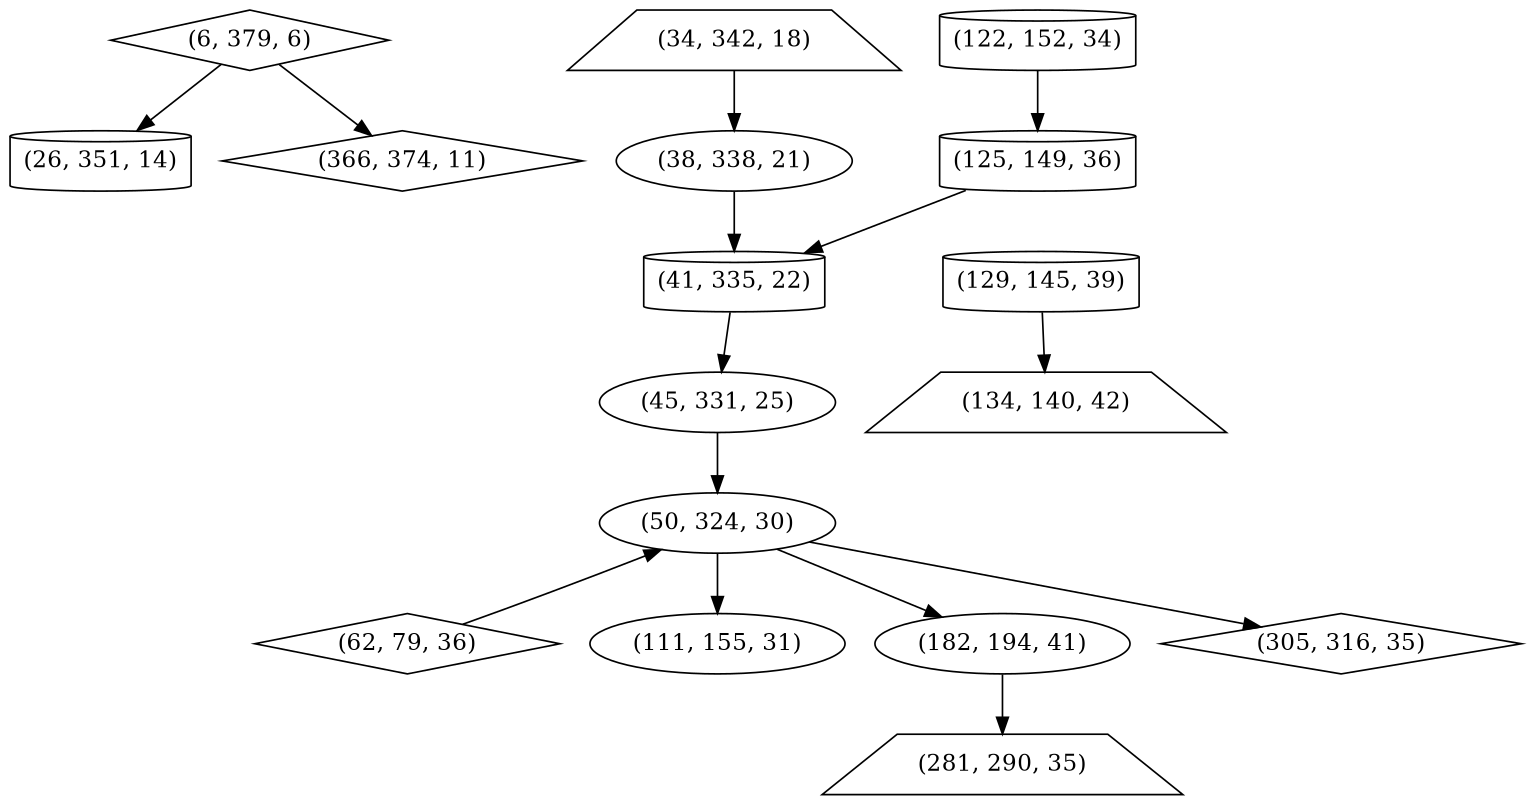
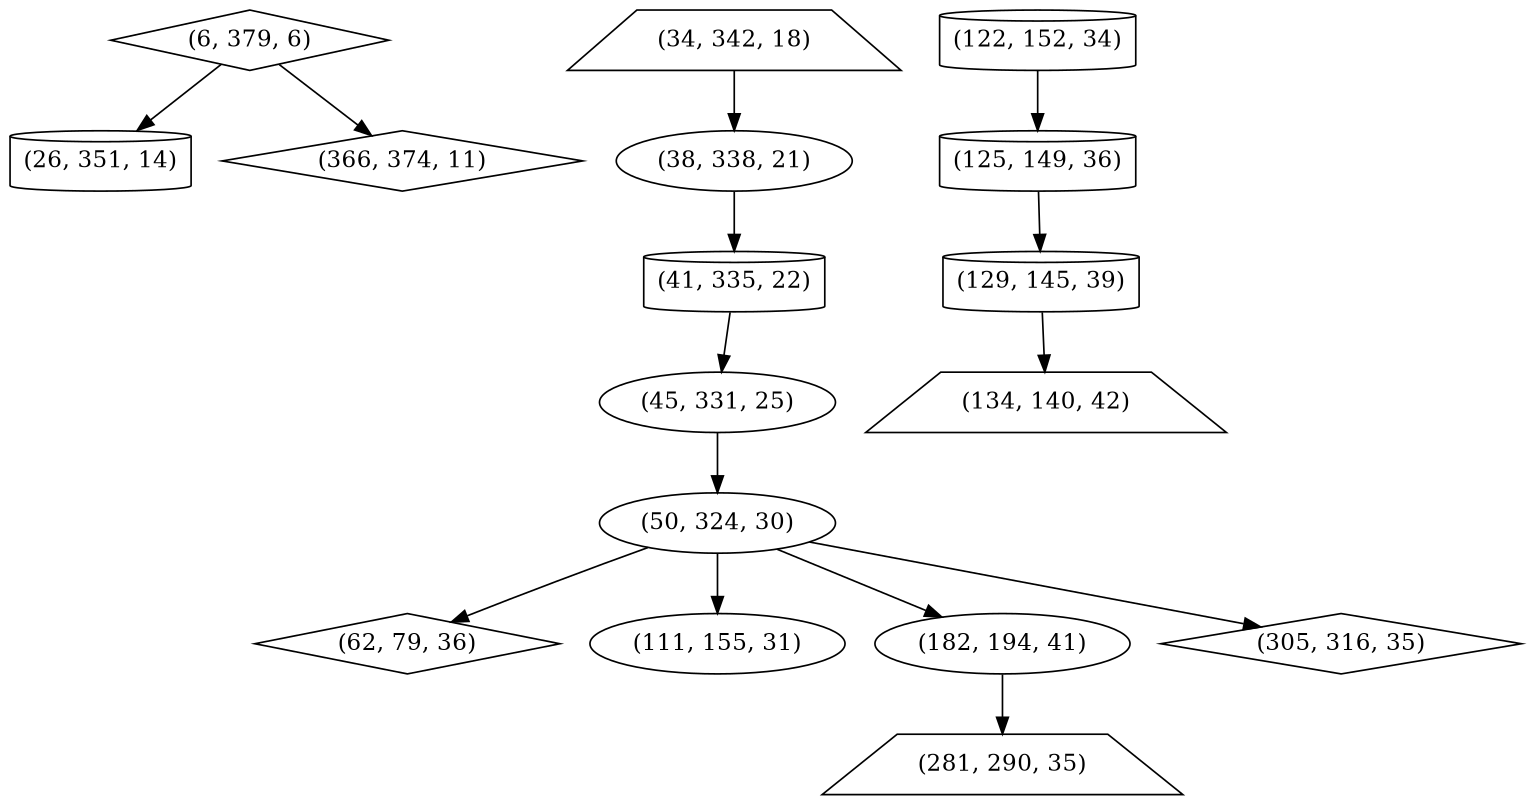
(893, 218) -> (1039, 213)
(554, 591) -> (557, 581)
